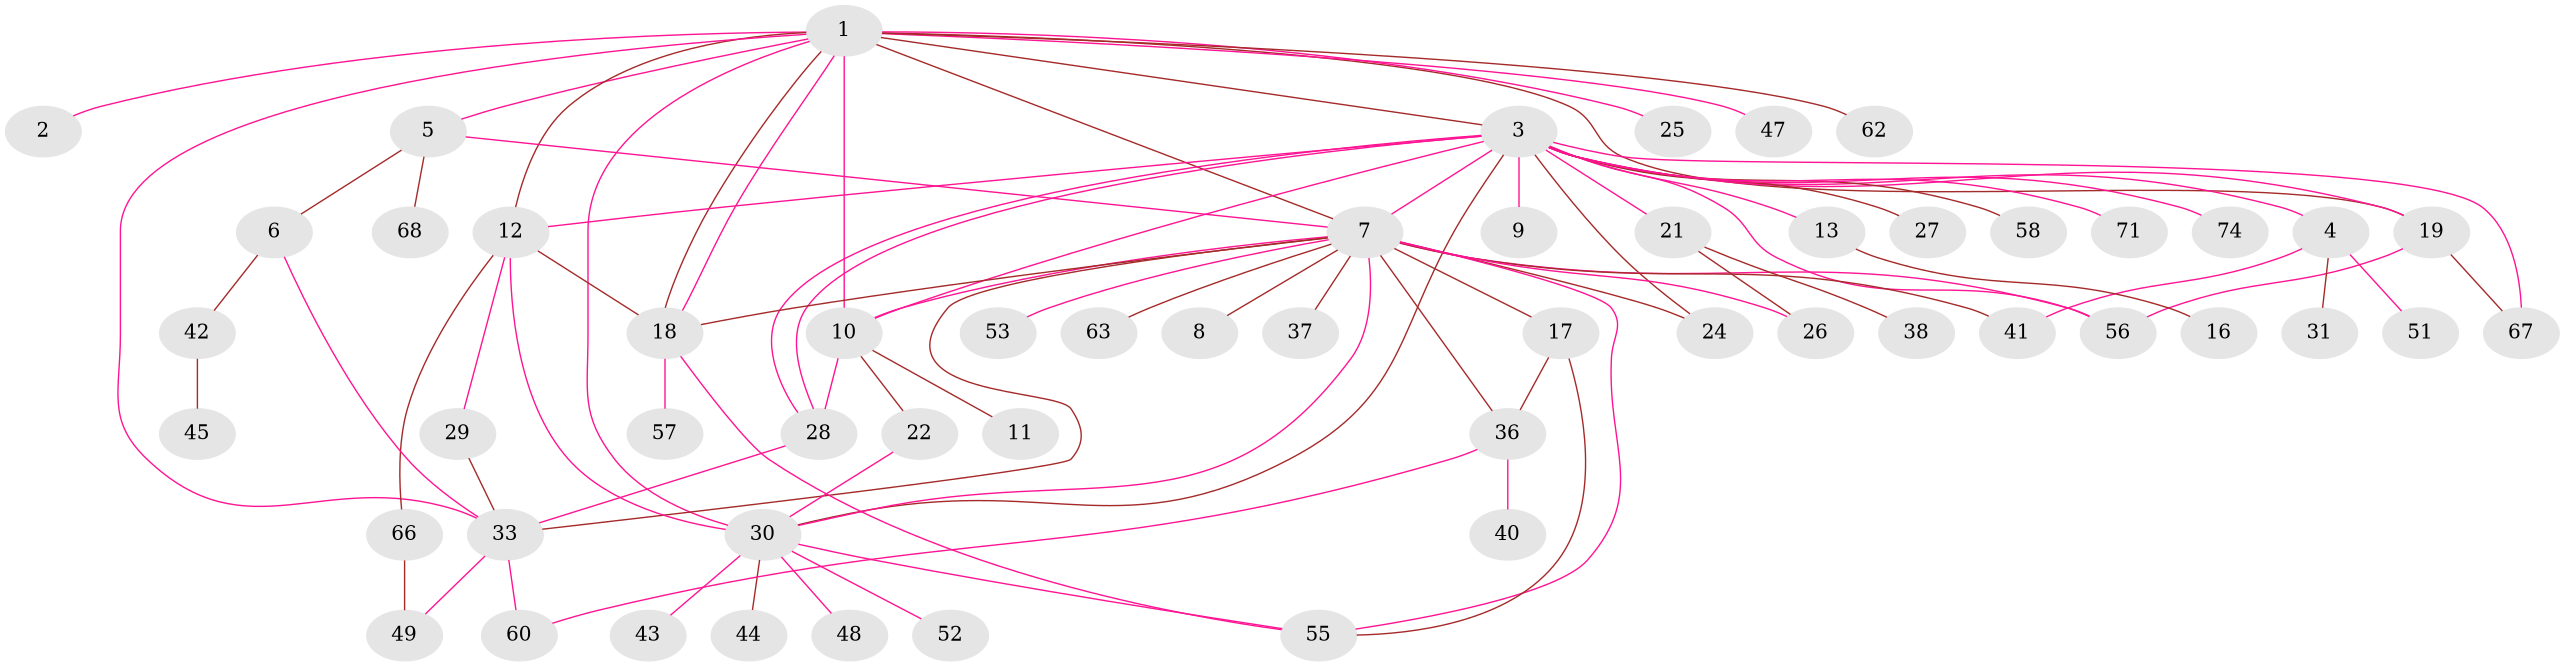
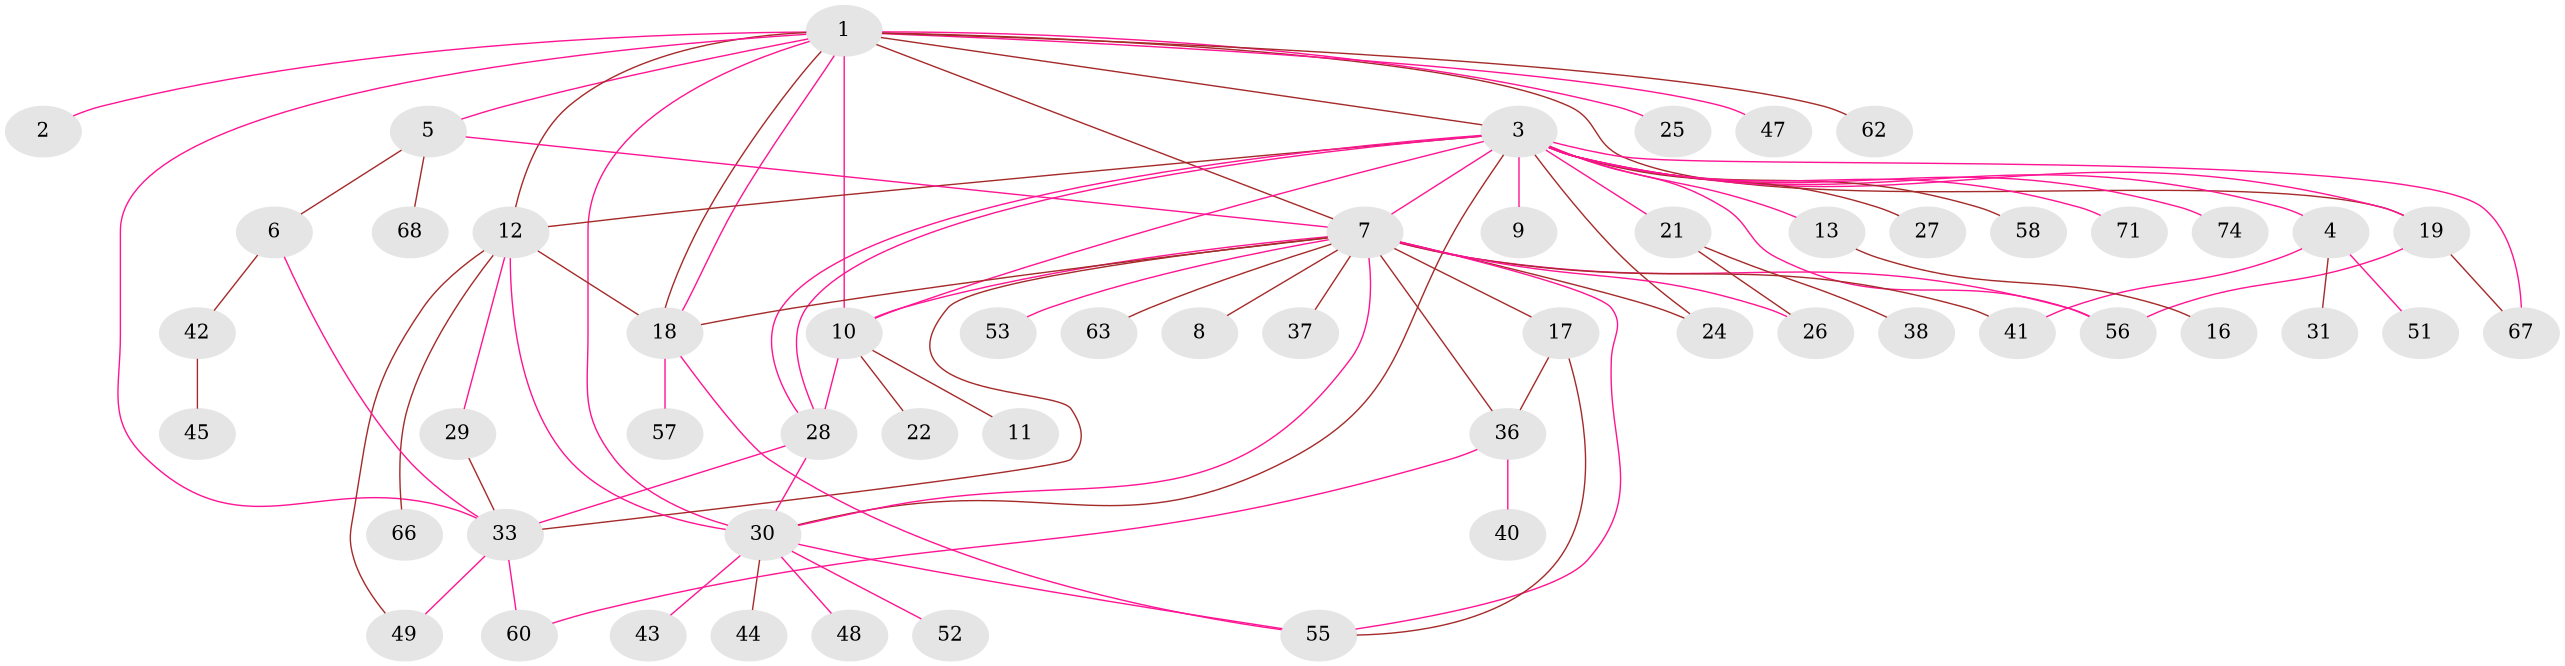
(1015, 179) -> (1015, 179)
(841, 484) -> (791, 484)
(405, 585) -> (368, 428)
